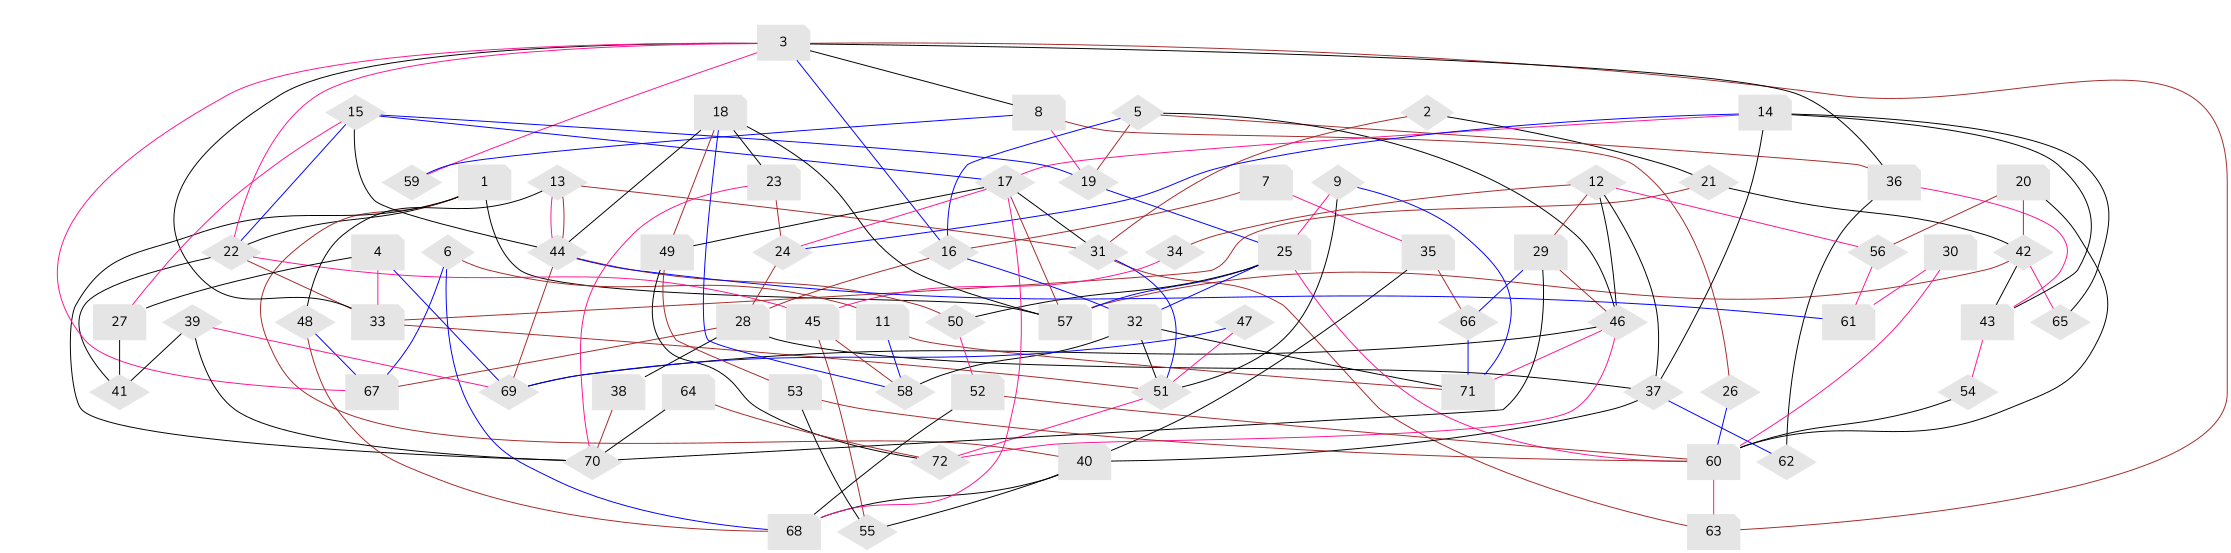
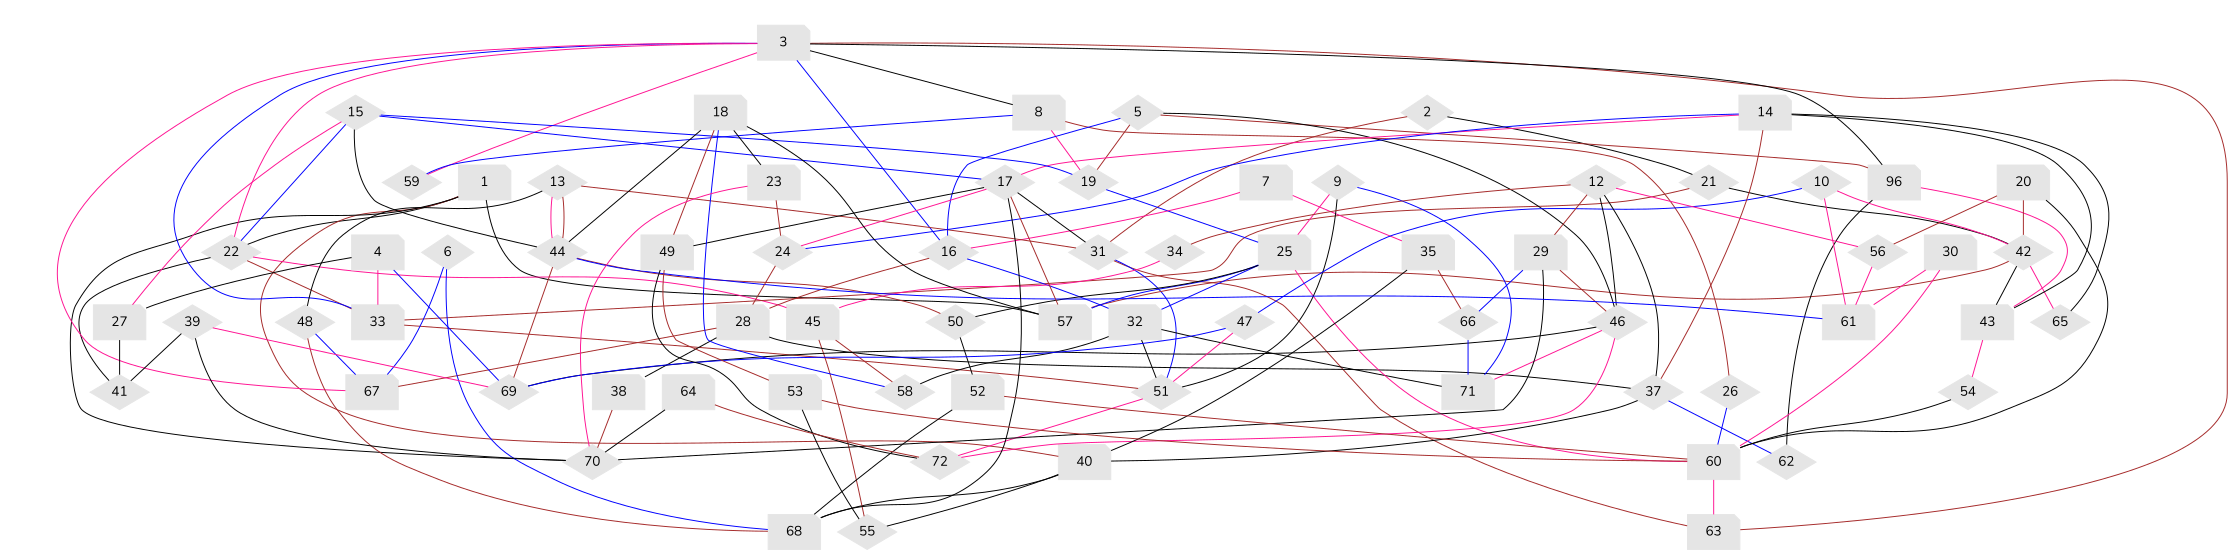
(321, 78) -> (321, 78)
none -> (1821, 183)
(1894, 183) -> (1894, 183)
(1106, 224) -> (1106, 224)
(1723, 259) -> (1723, 259)
(883, 322) -> none
(966, 356) -> (966, 356)
(1012, 414) -> (1012, 414)
